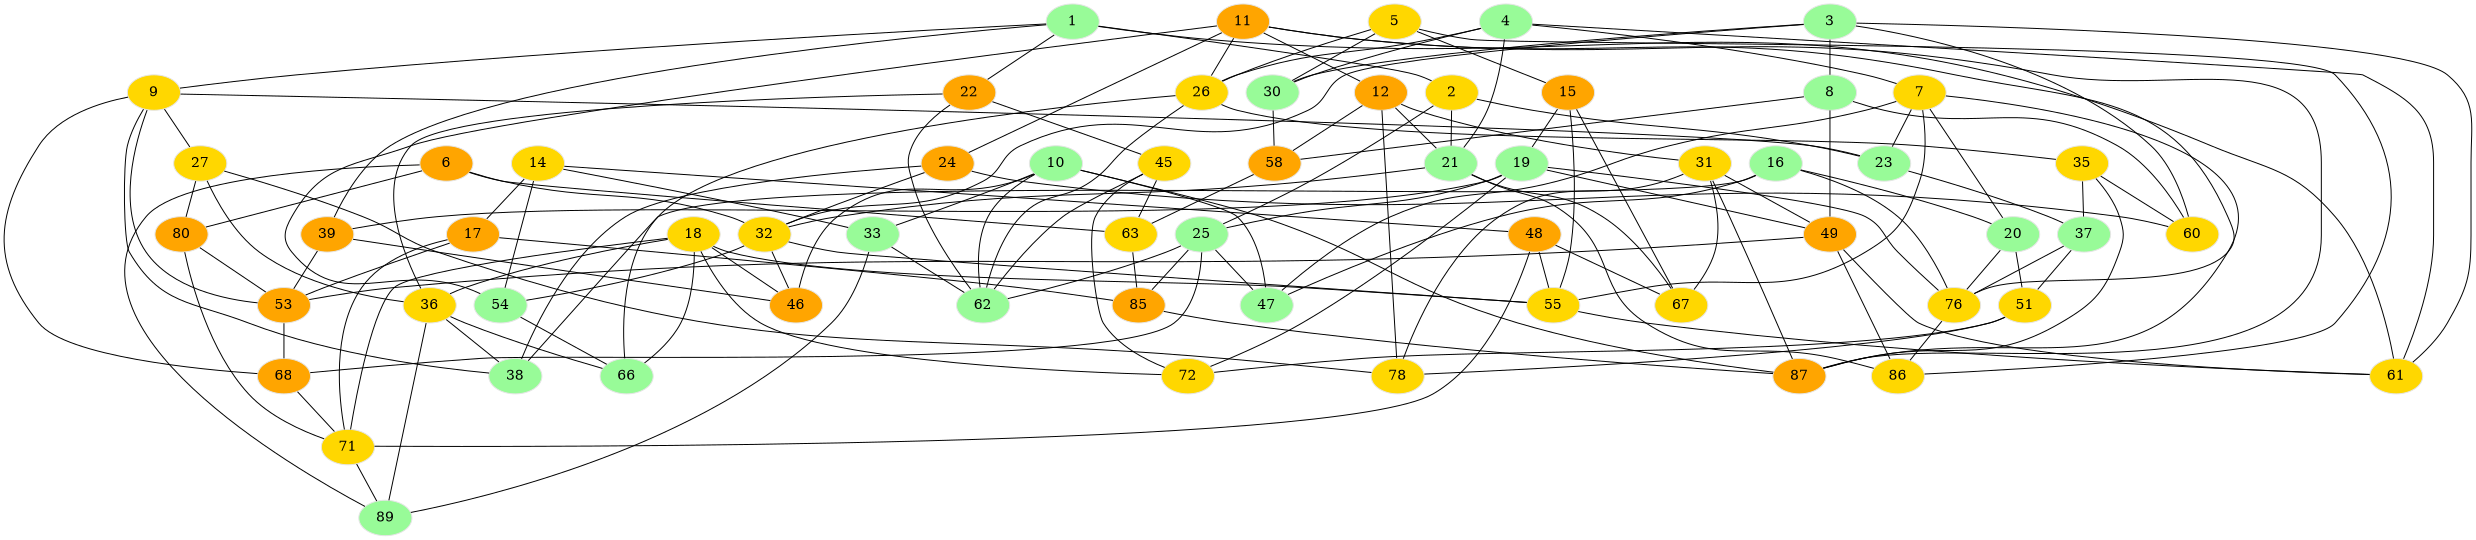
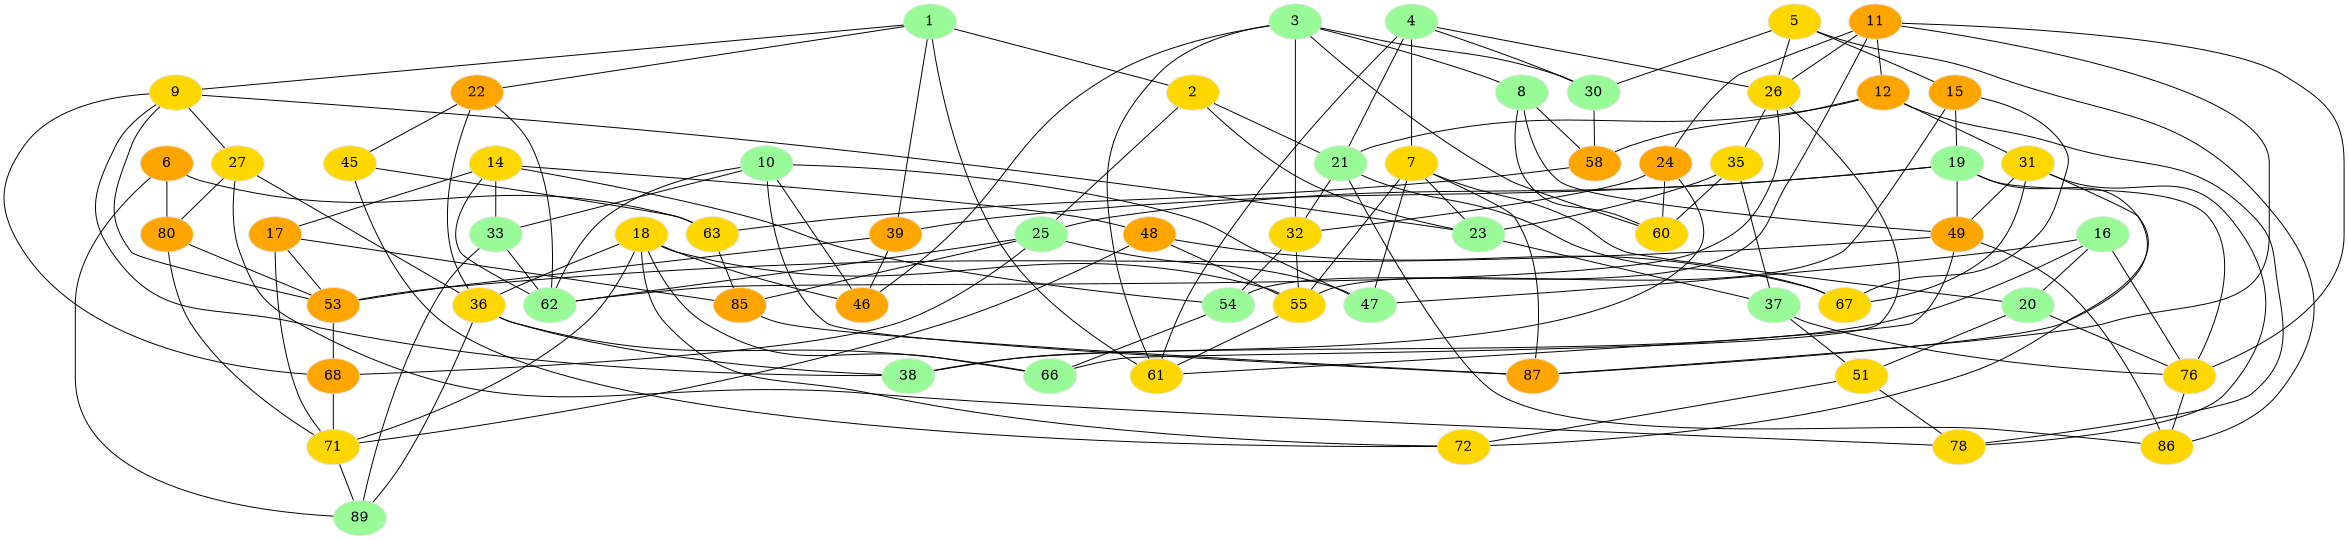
(607, 195) -> none
(1059, 220) -> (460, 252)
(781, 271) -> (1050, 120)
(2030, 338) -> (1611, 207)
